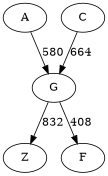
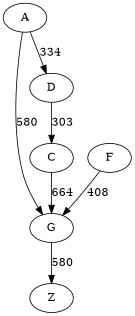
none -> (52, 88)
(67, 119) -> (84, 190)
(53, 123) -> (63, 263)
